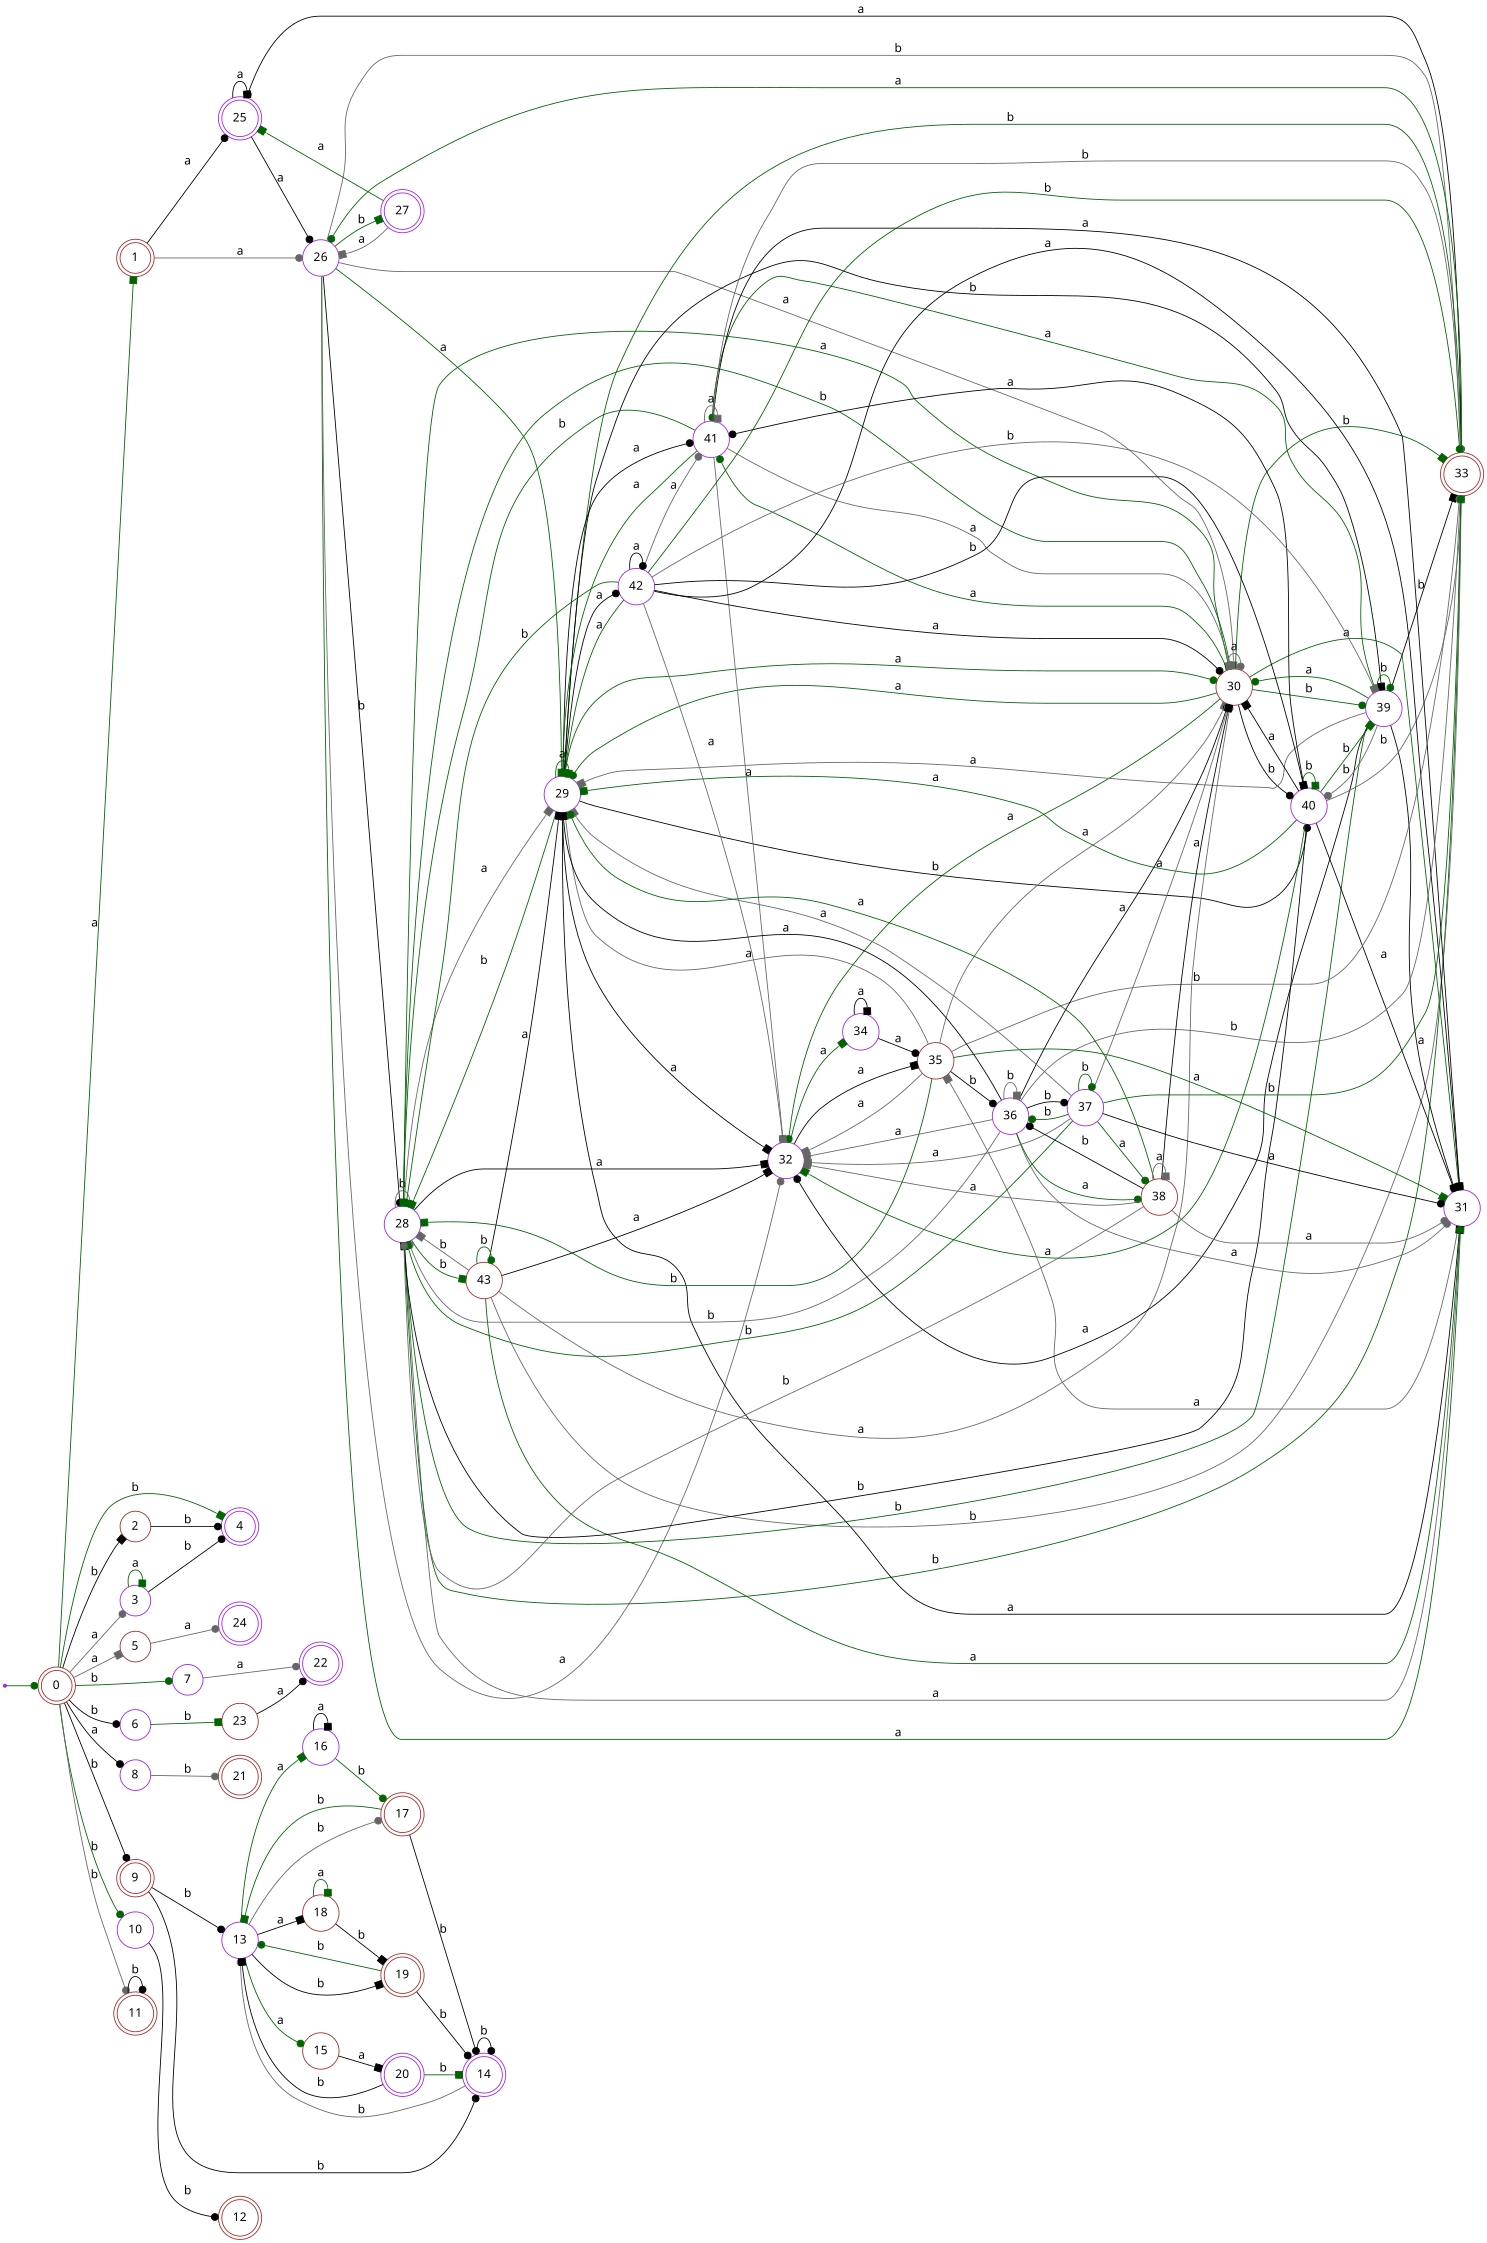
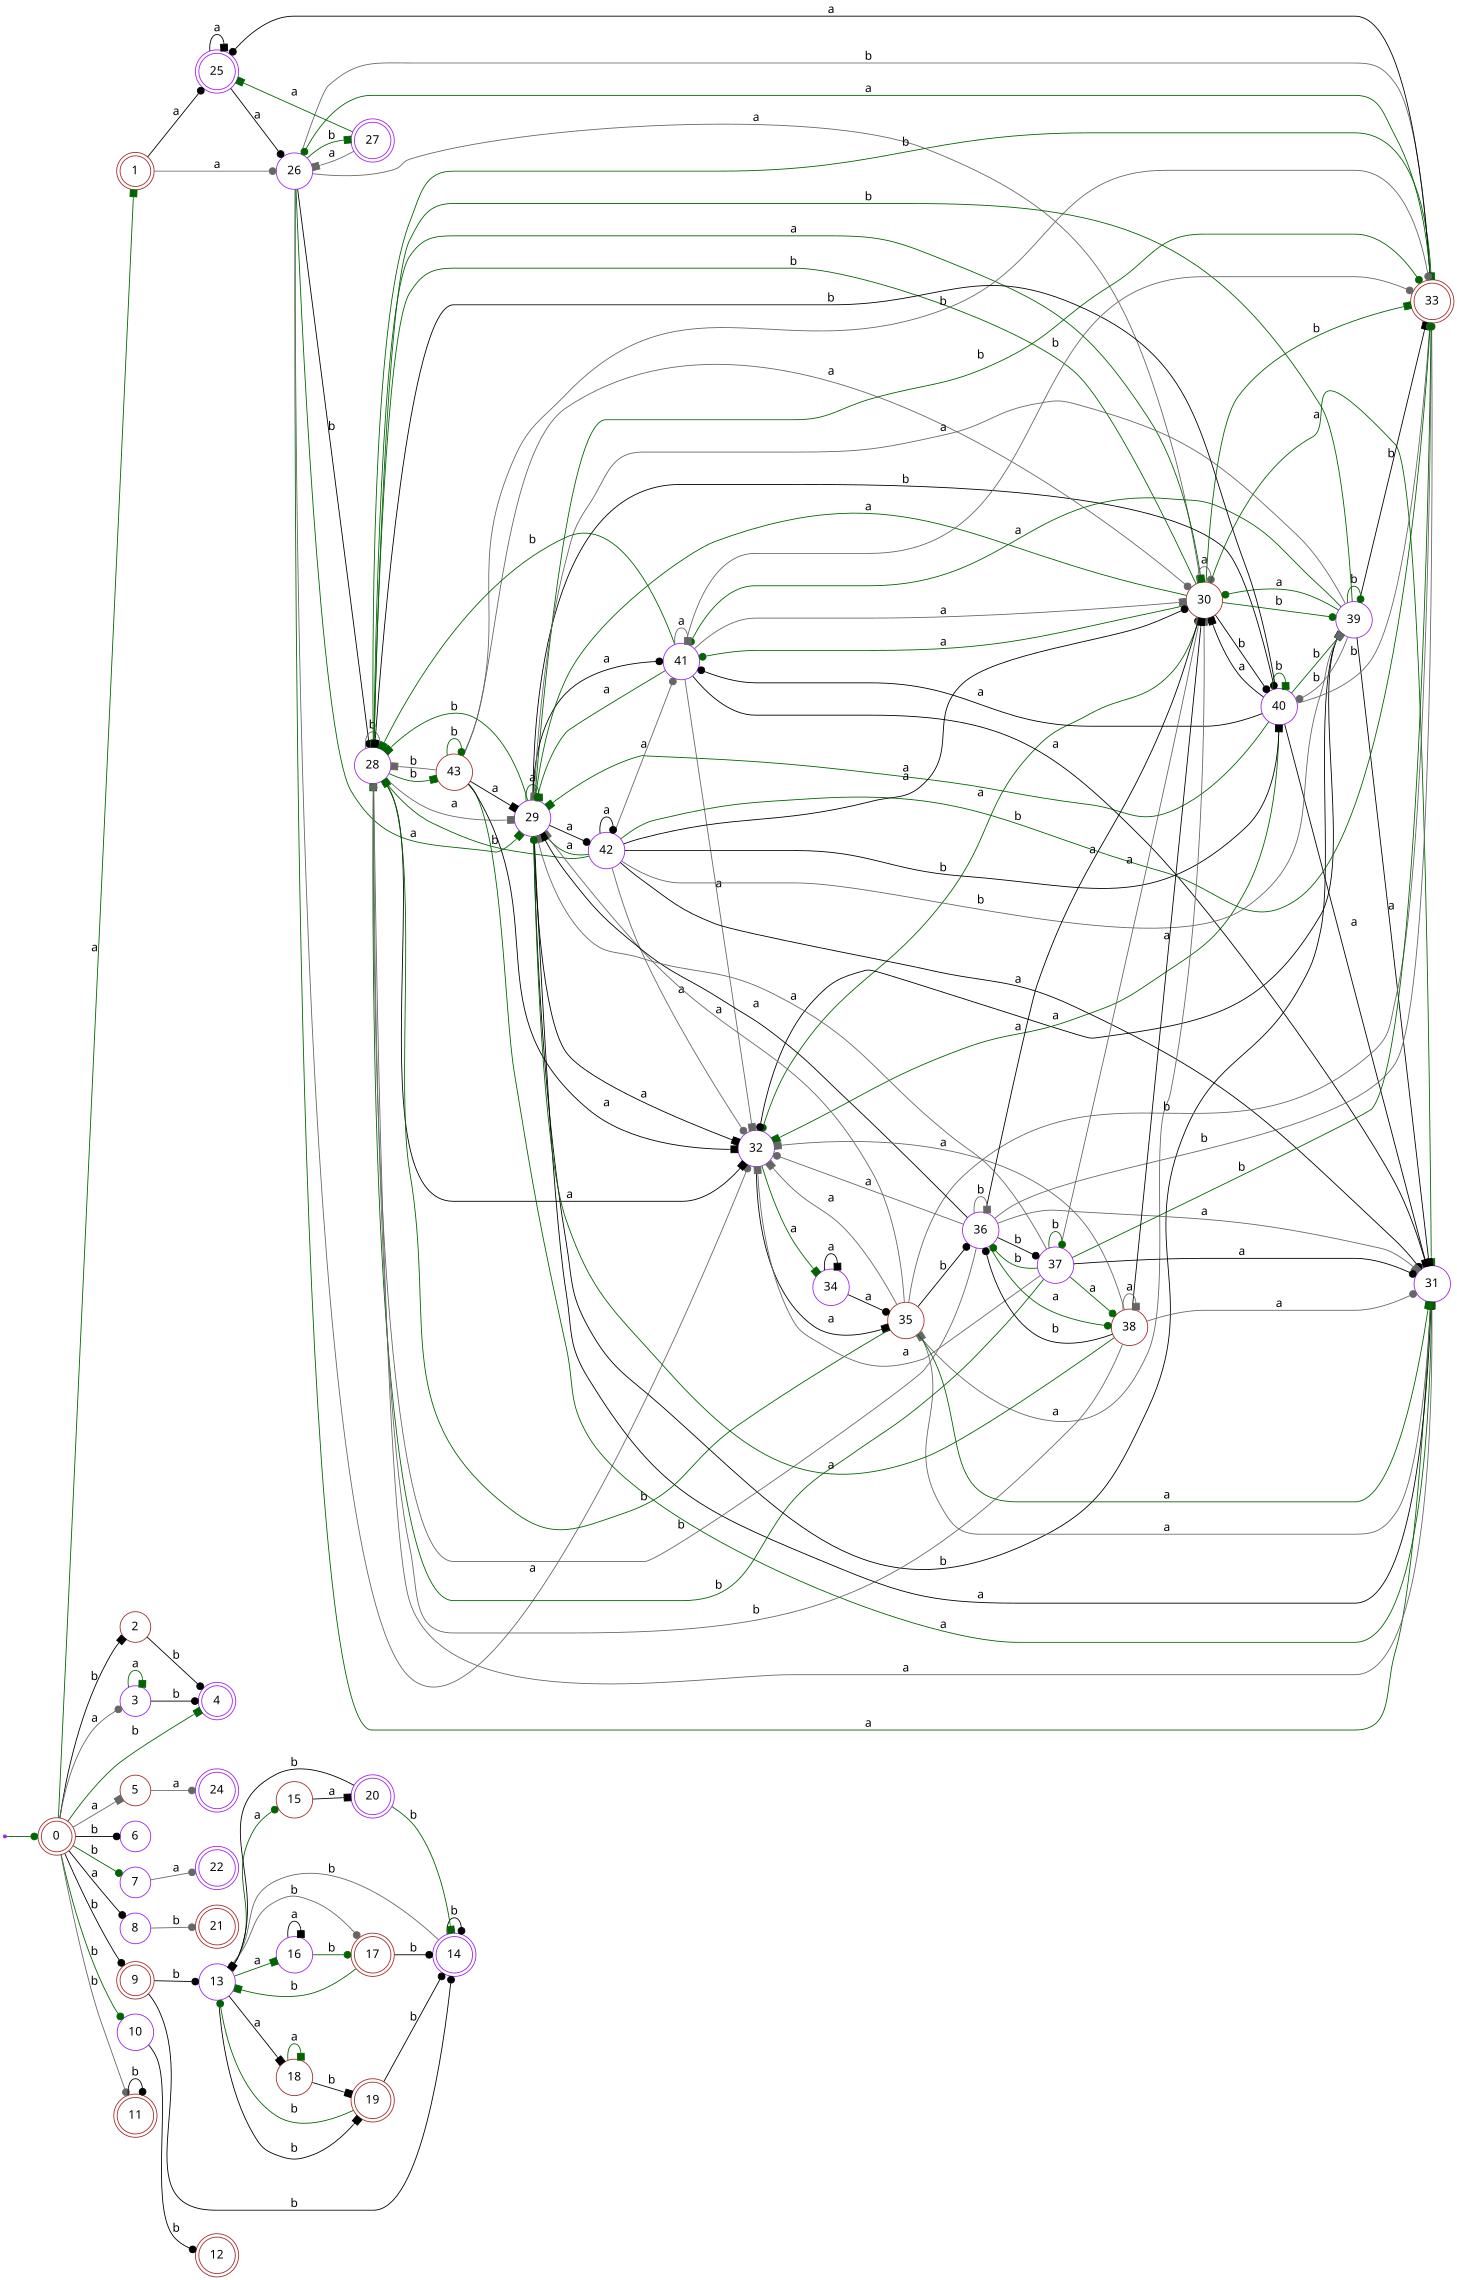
(858, 664) -> none
(1211, 1258) -> (1207, 1220)
(240, 1721) -> none
